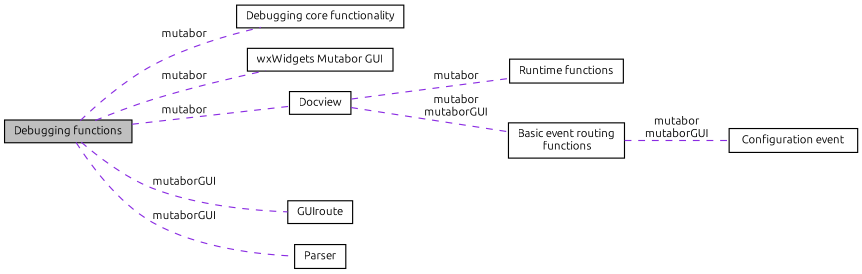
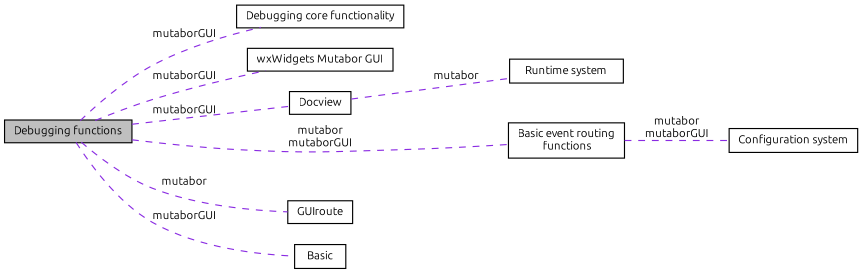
(184, 34) -> (184, 34)
(566, 71) -> (566, 71)
(184, 76) -> (184, 76)
(184, 110) -> (184, 110)
(430, 120) -> (320, 152)
(793, 140) -> (793, 140)
(184, 182) -> (184, 182)
(320, 257) -> (320, 257)
